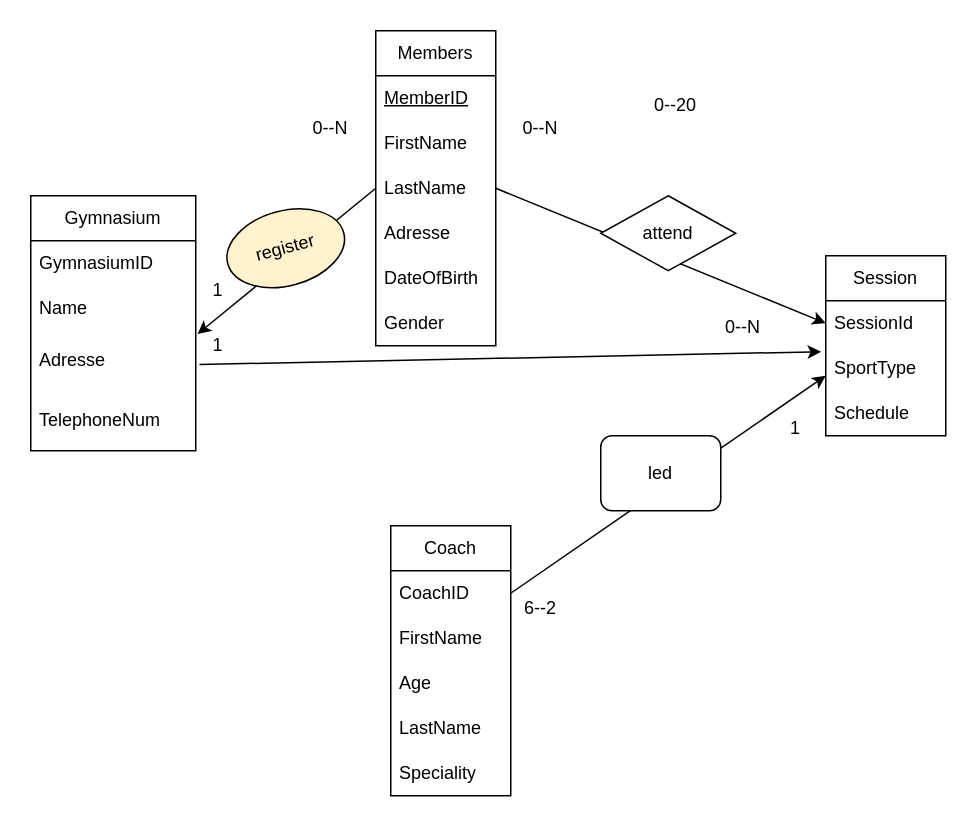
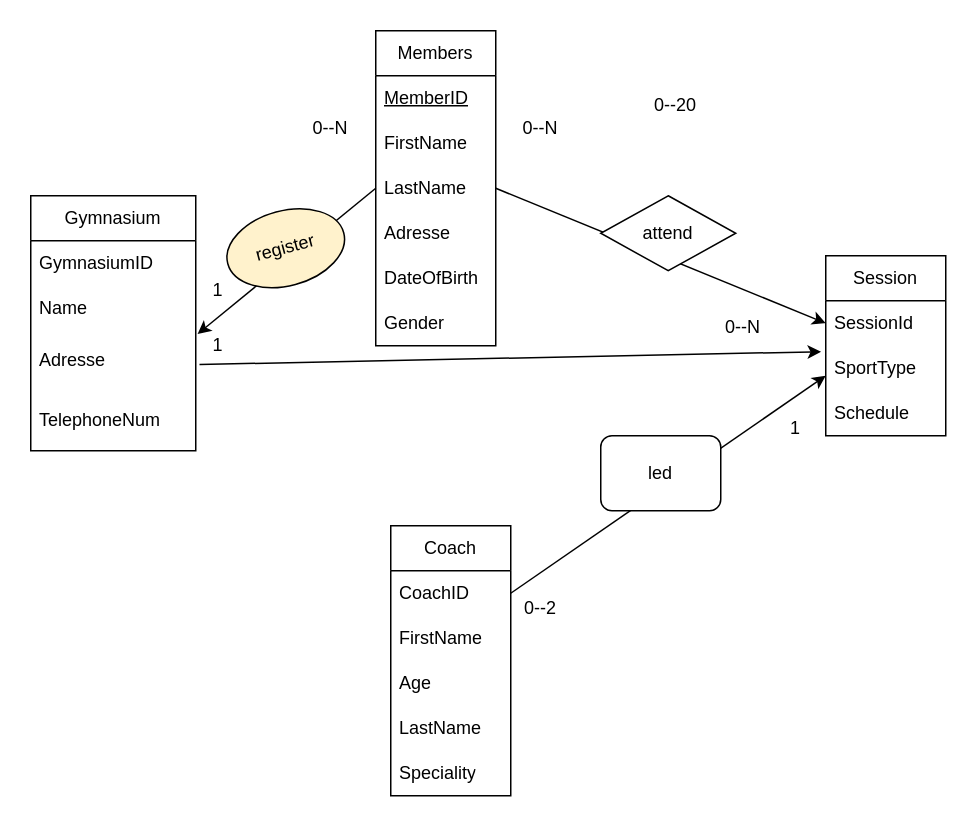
(541, 608) -> (541, 608)
